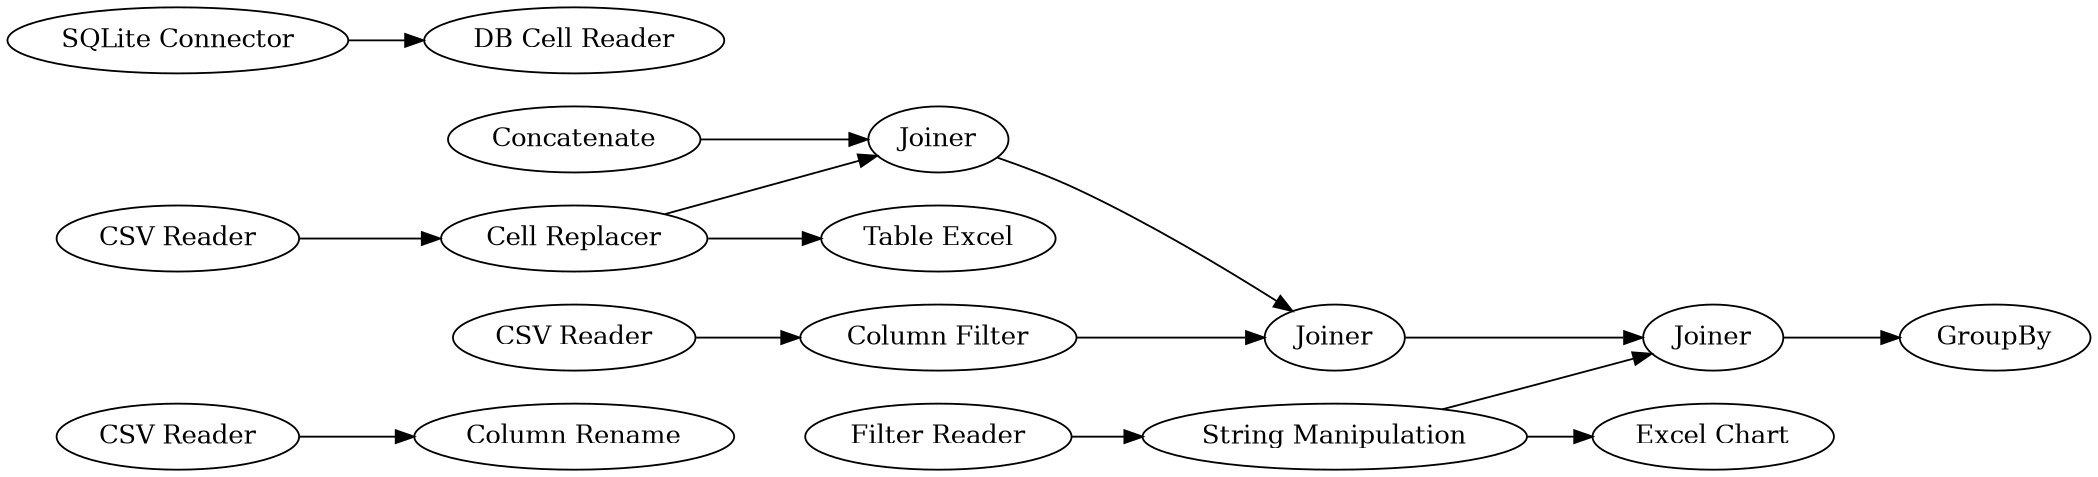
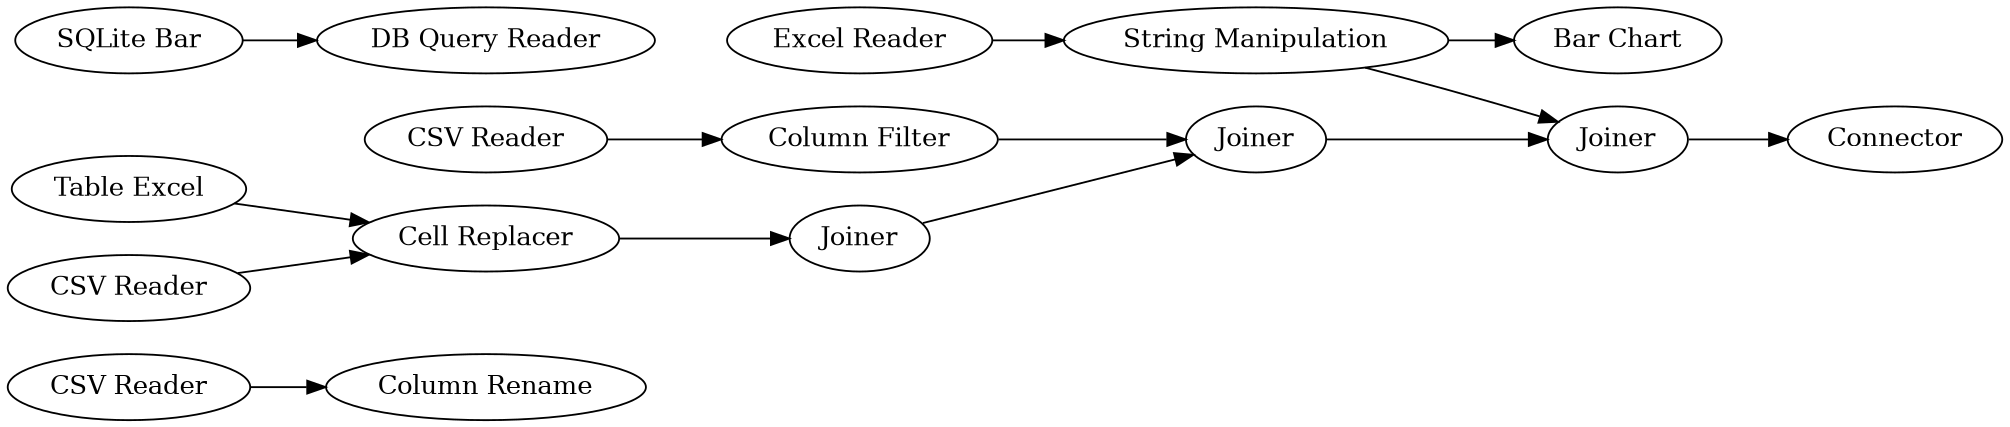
(178, 40) -> (129, 40)
(574, 40) -> (486, 40)
(574, 139) -> none
(755, 239) -> (292, 212)
(1995, 338) -> (1895, 139)
(938, 437) -> (860, 40)
(1713, 437) -> (1618, 40)
